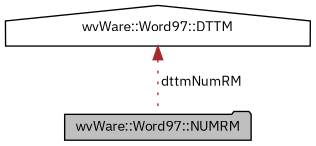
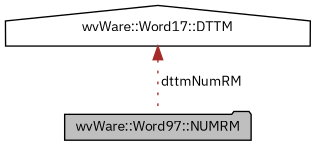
(158, 28) -> (158, 28)
